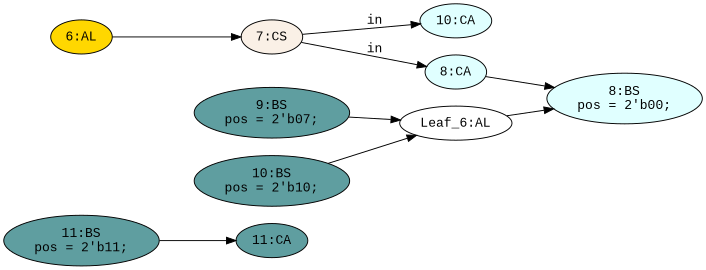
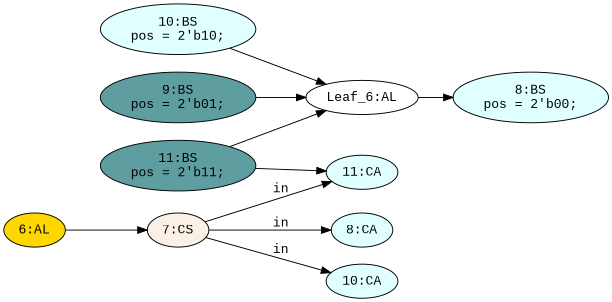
(515, 81) -> none
(272, 113) -> (178, 97)
none -> (274, 130)
(272, 181) -> (178, 29)
none -> (264, 203)
(272, 241) -> (362, 172)
